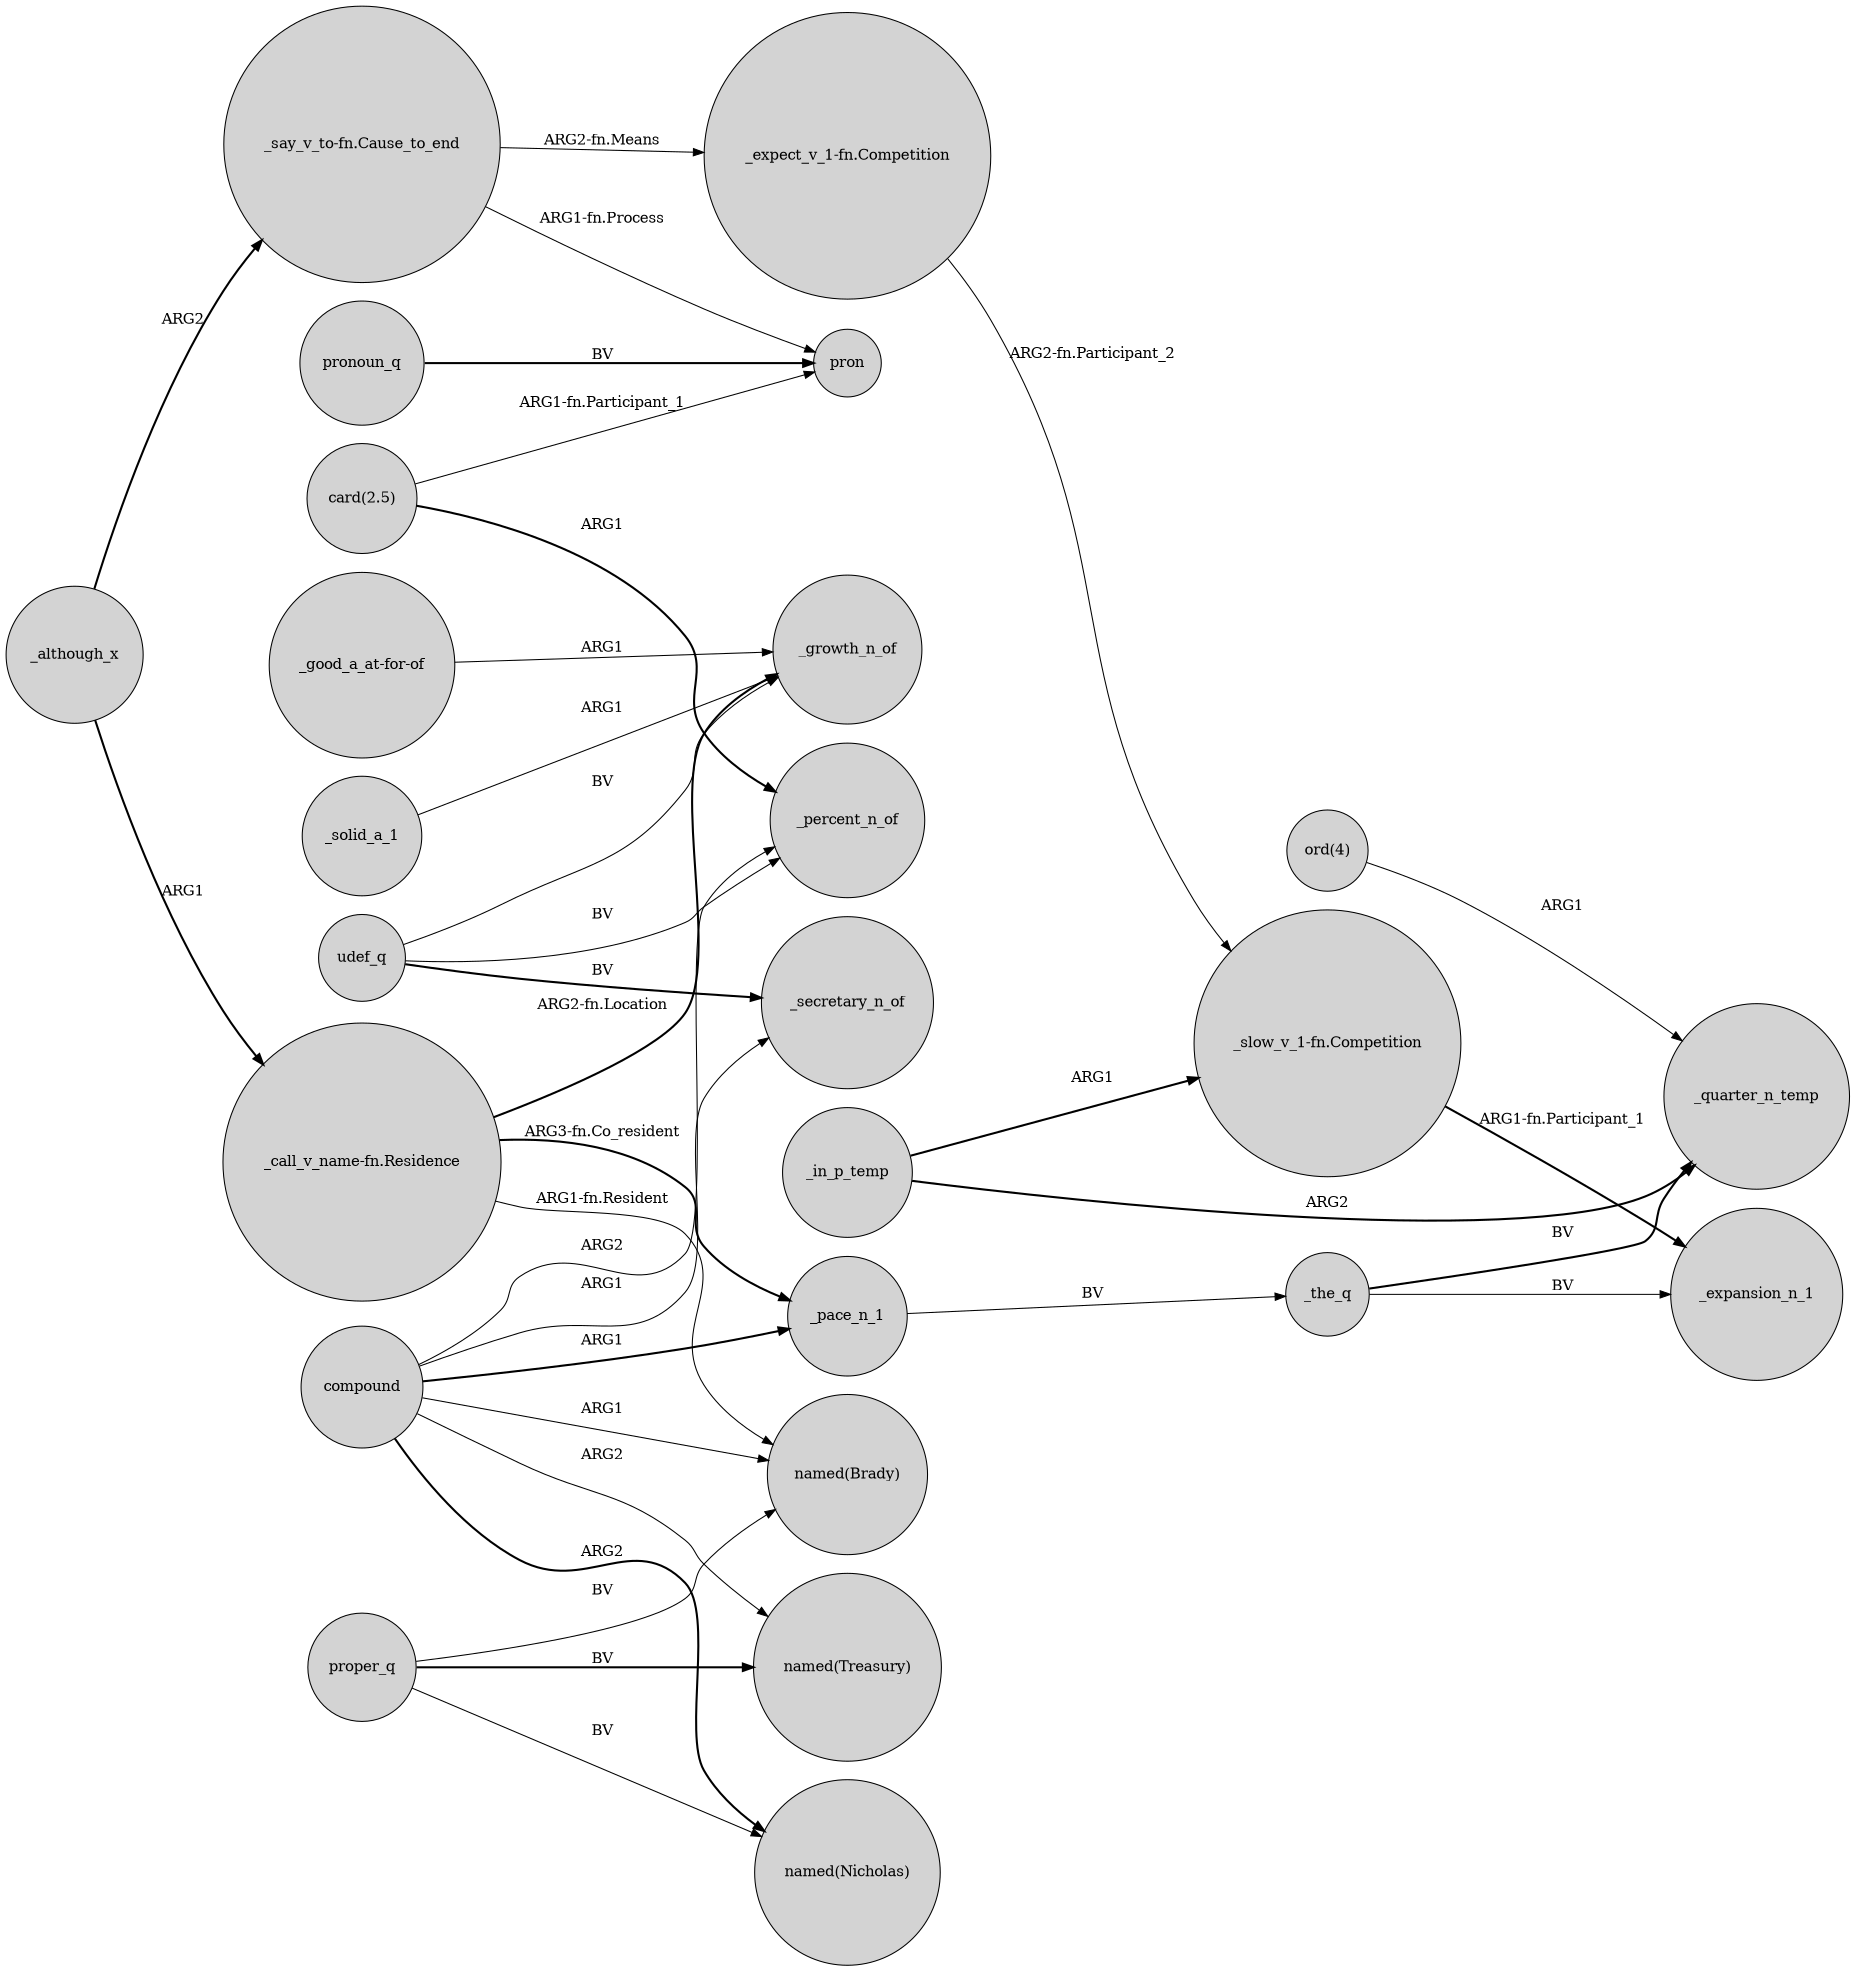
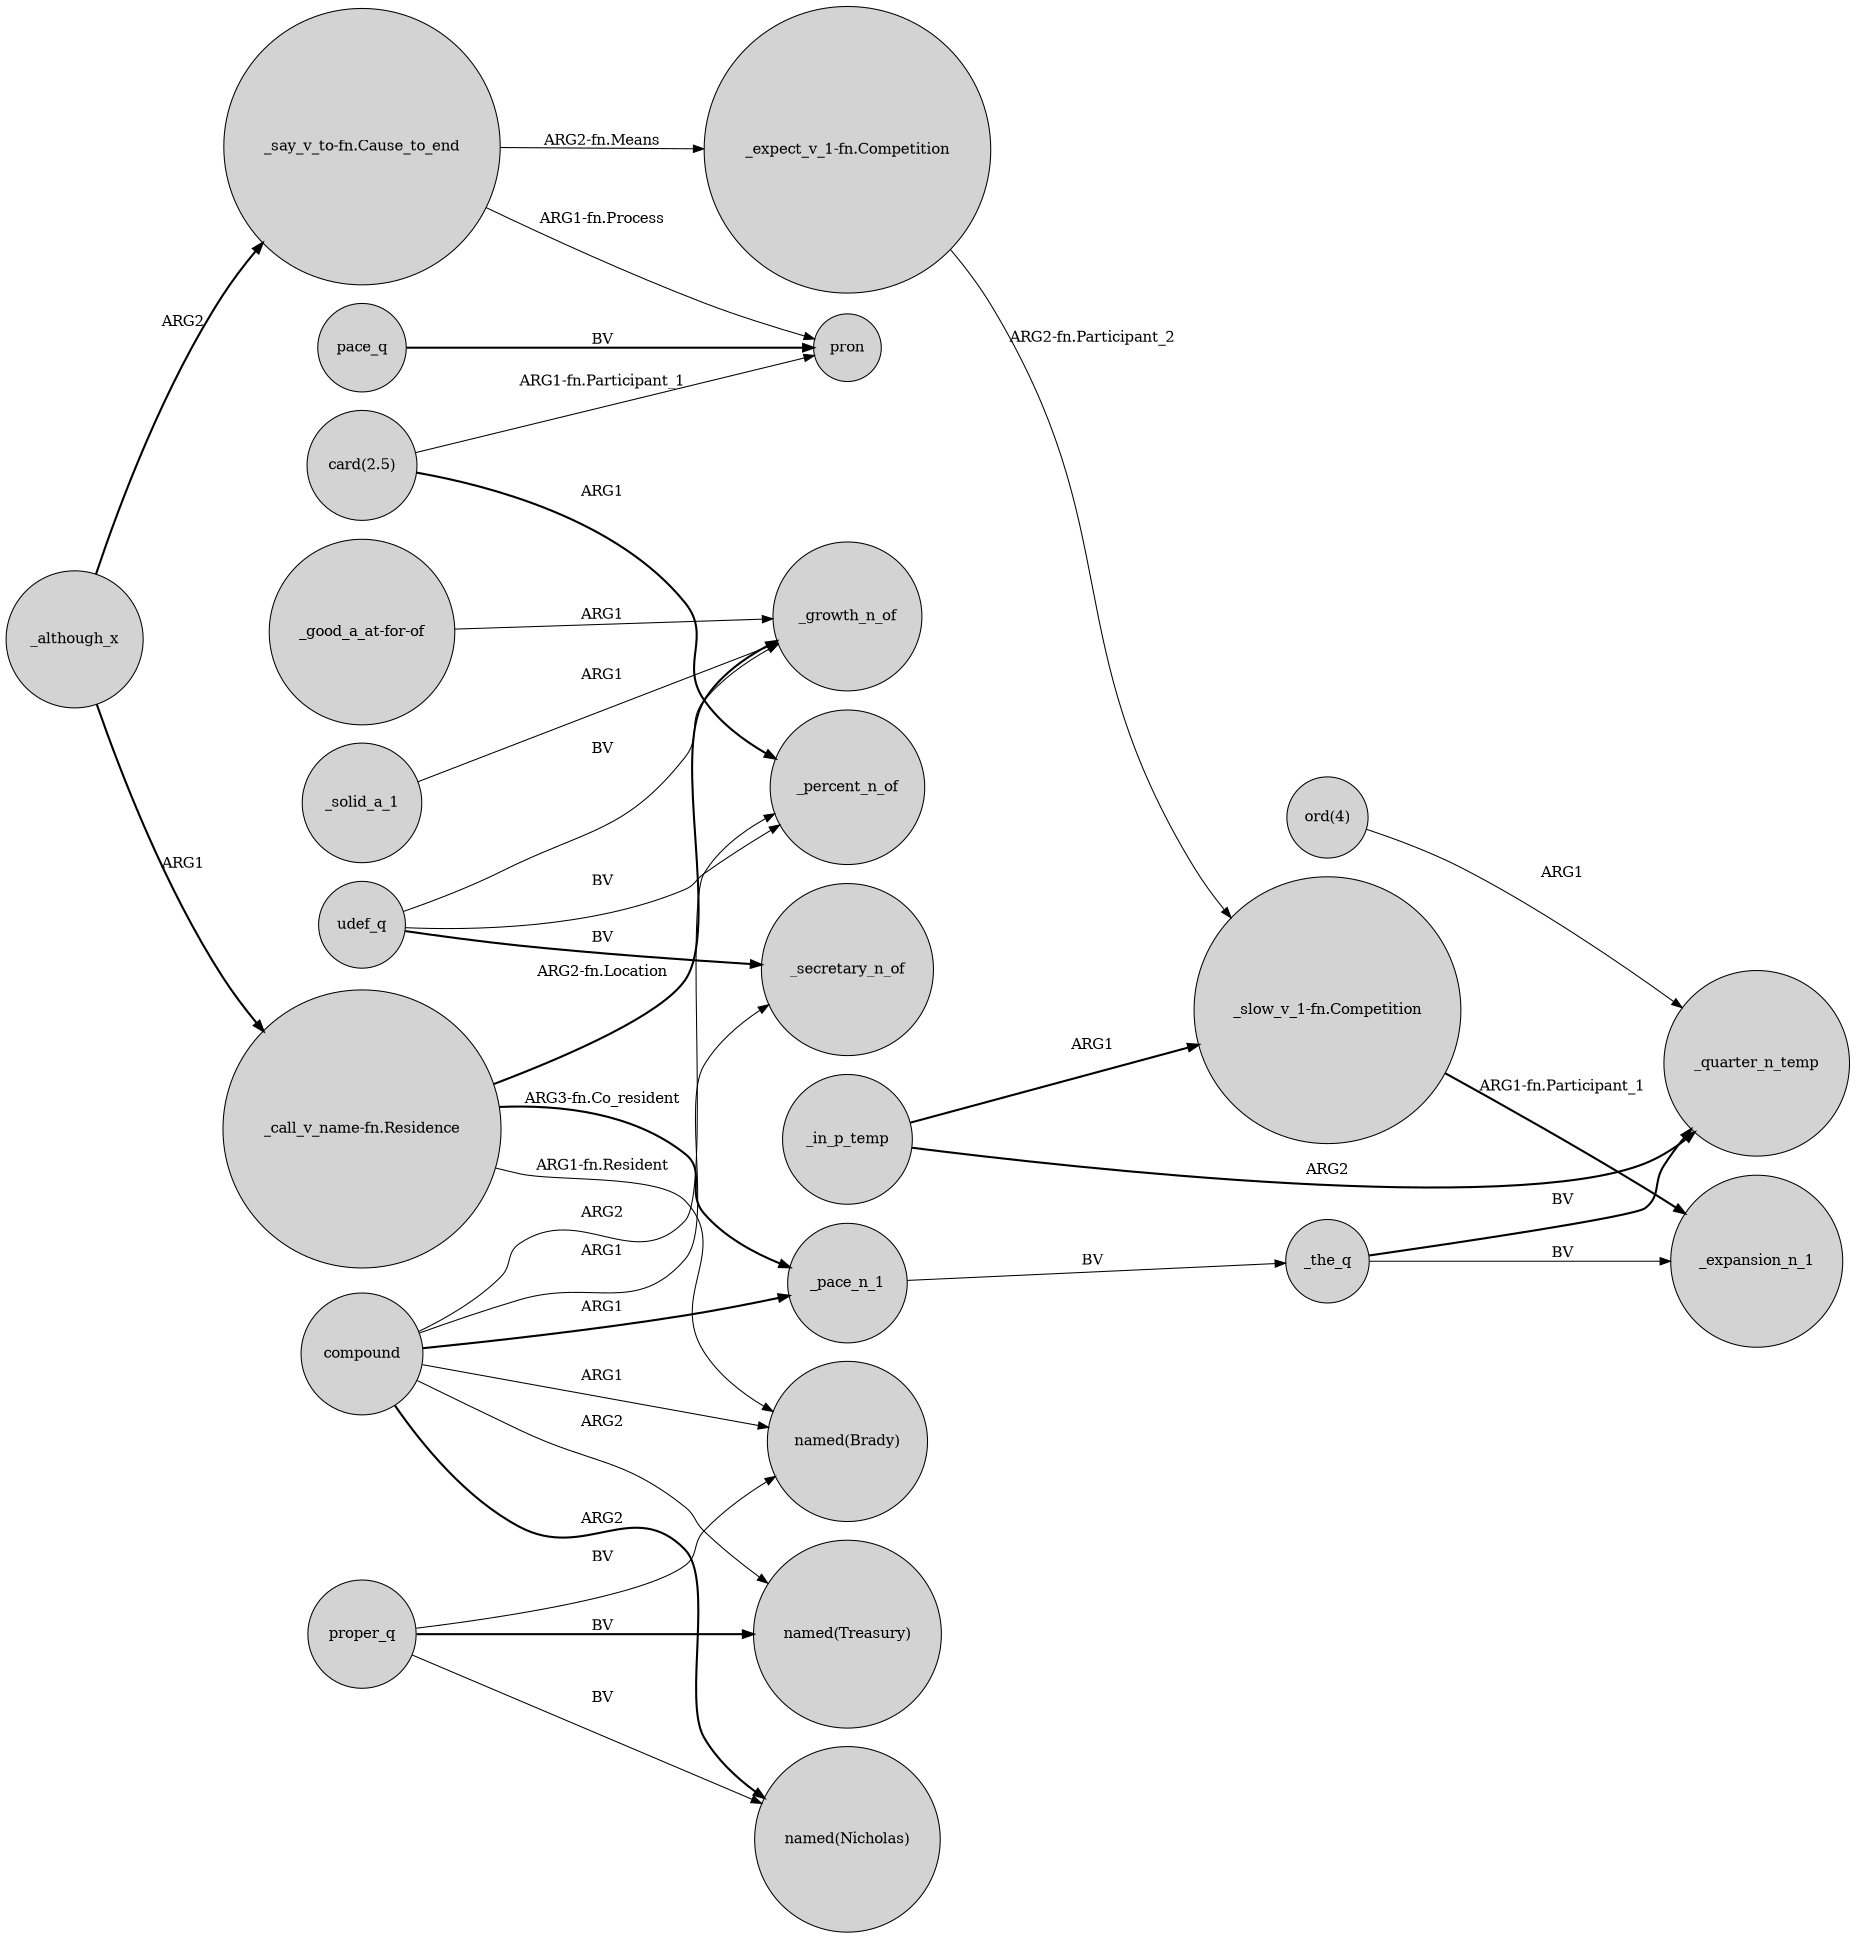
(362, 363) -> (362, 348)
